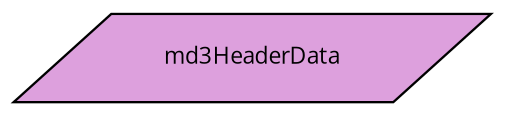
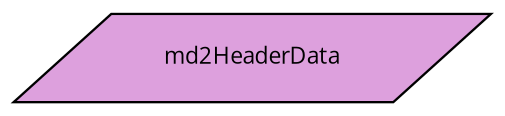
(252, 58) -> (252, 58)
